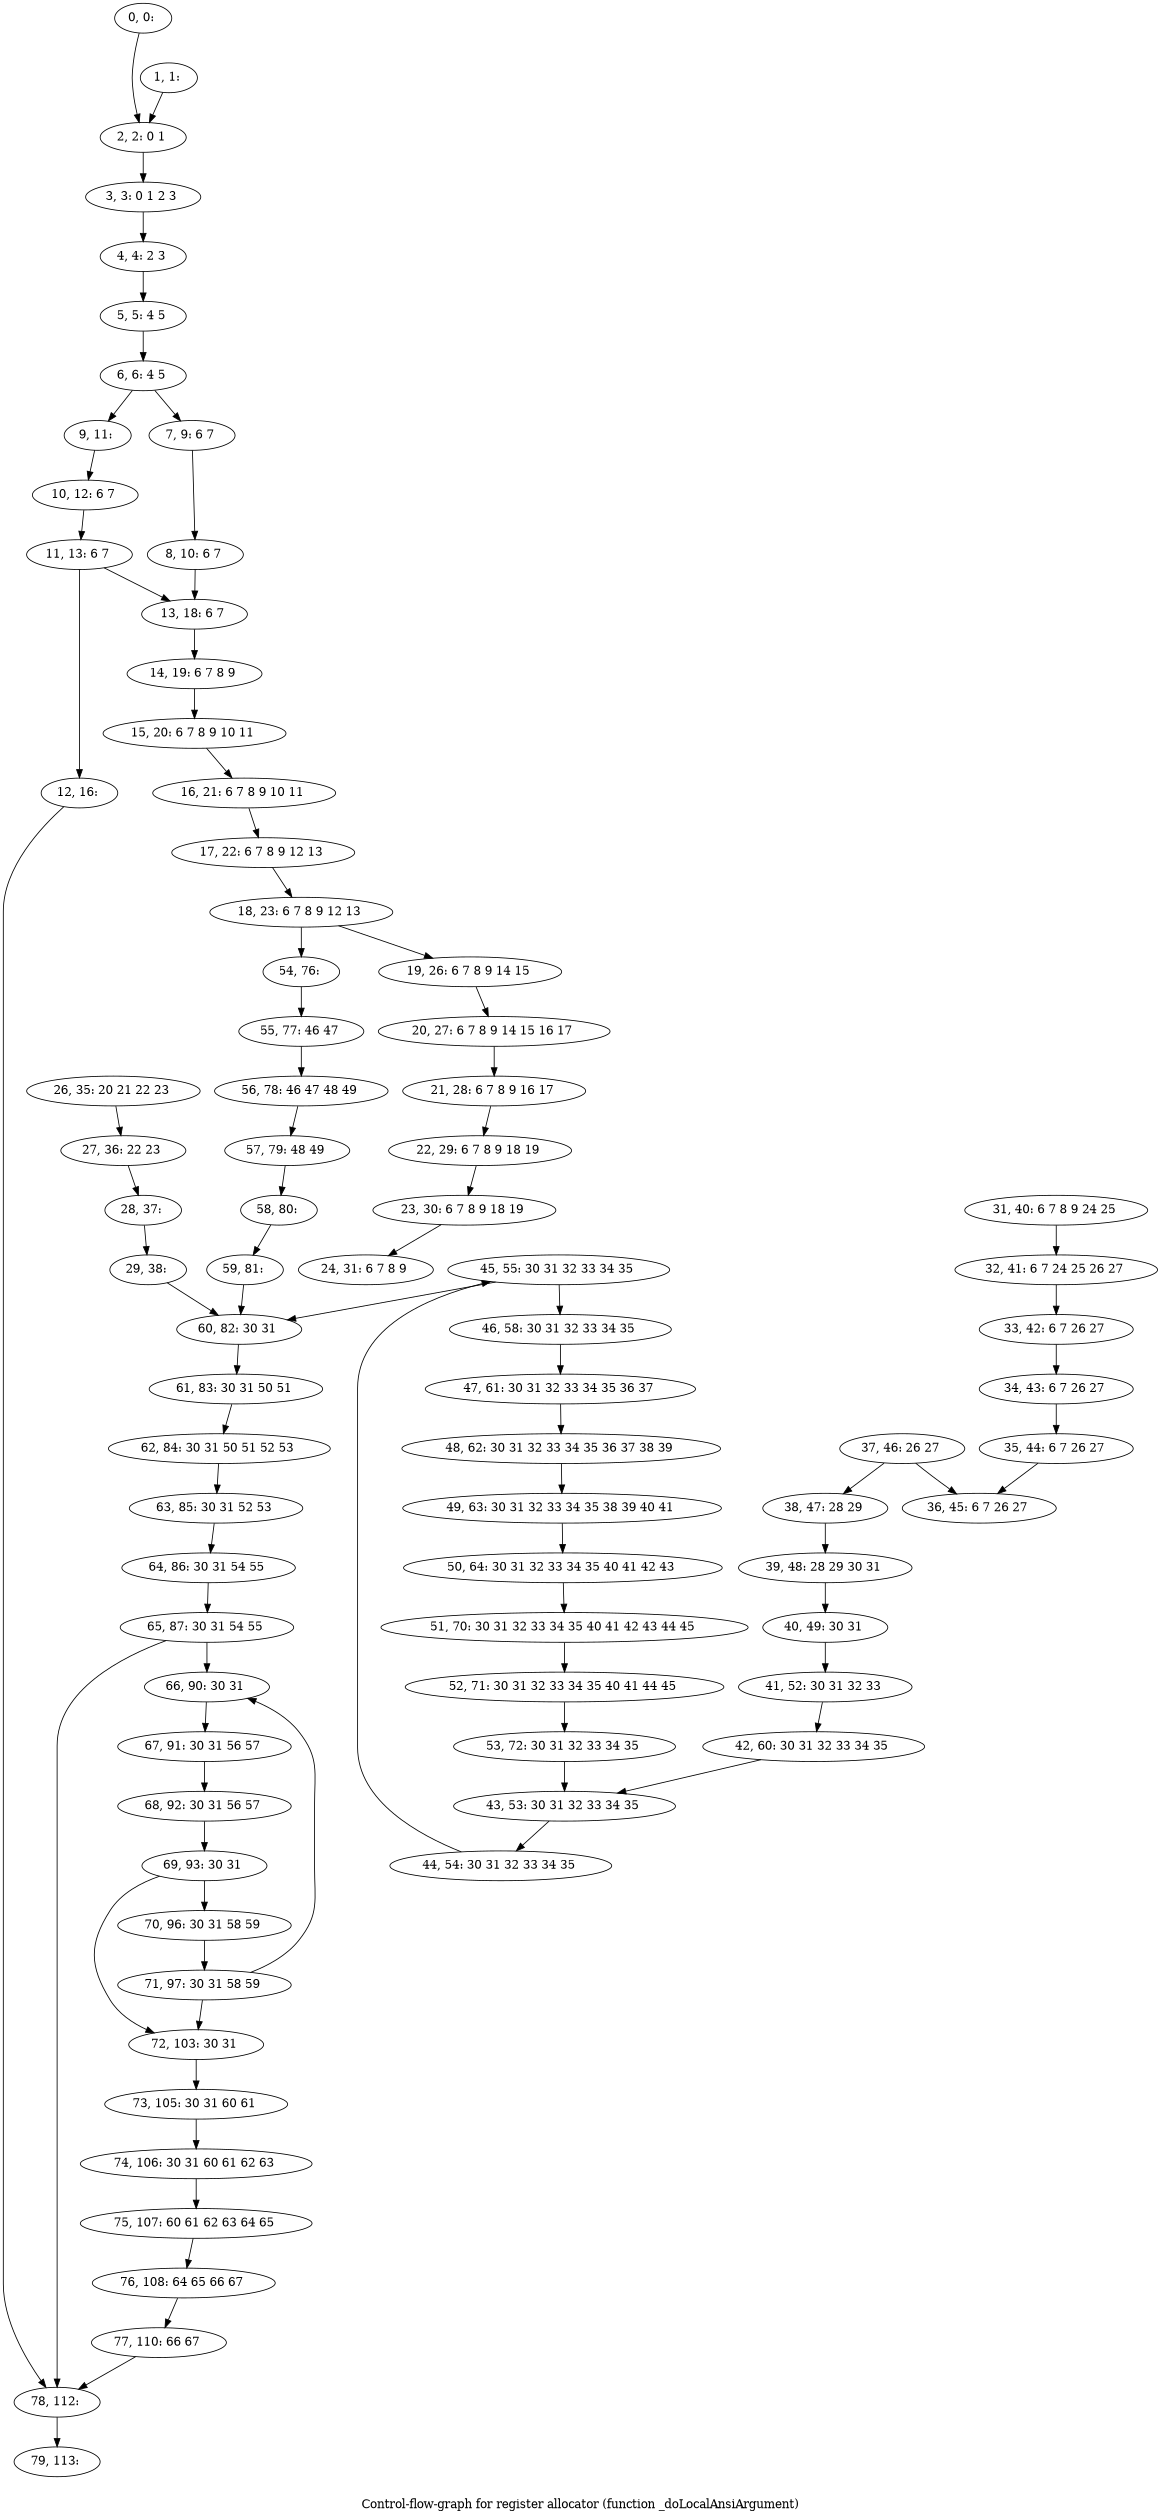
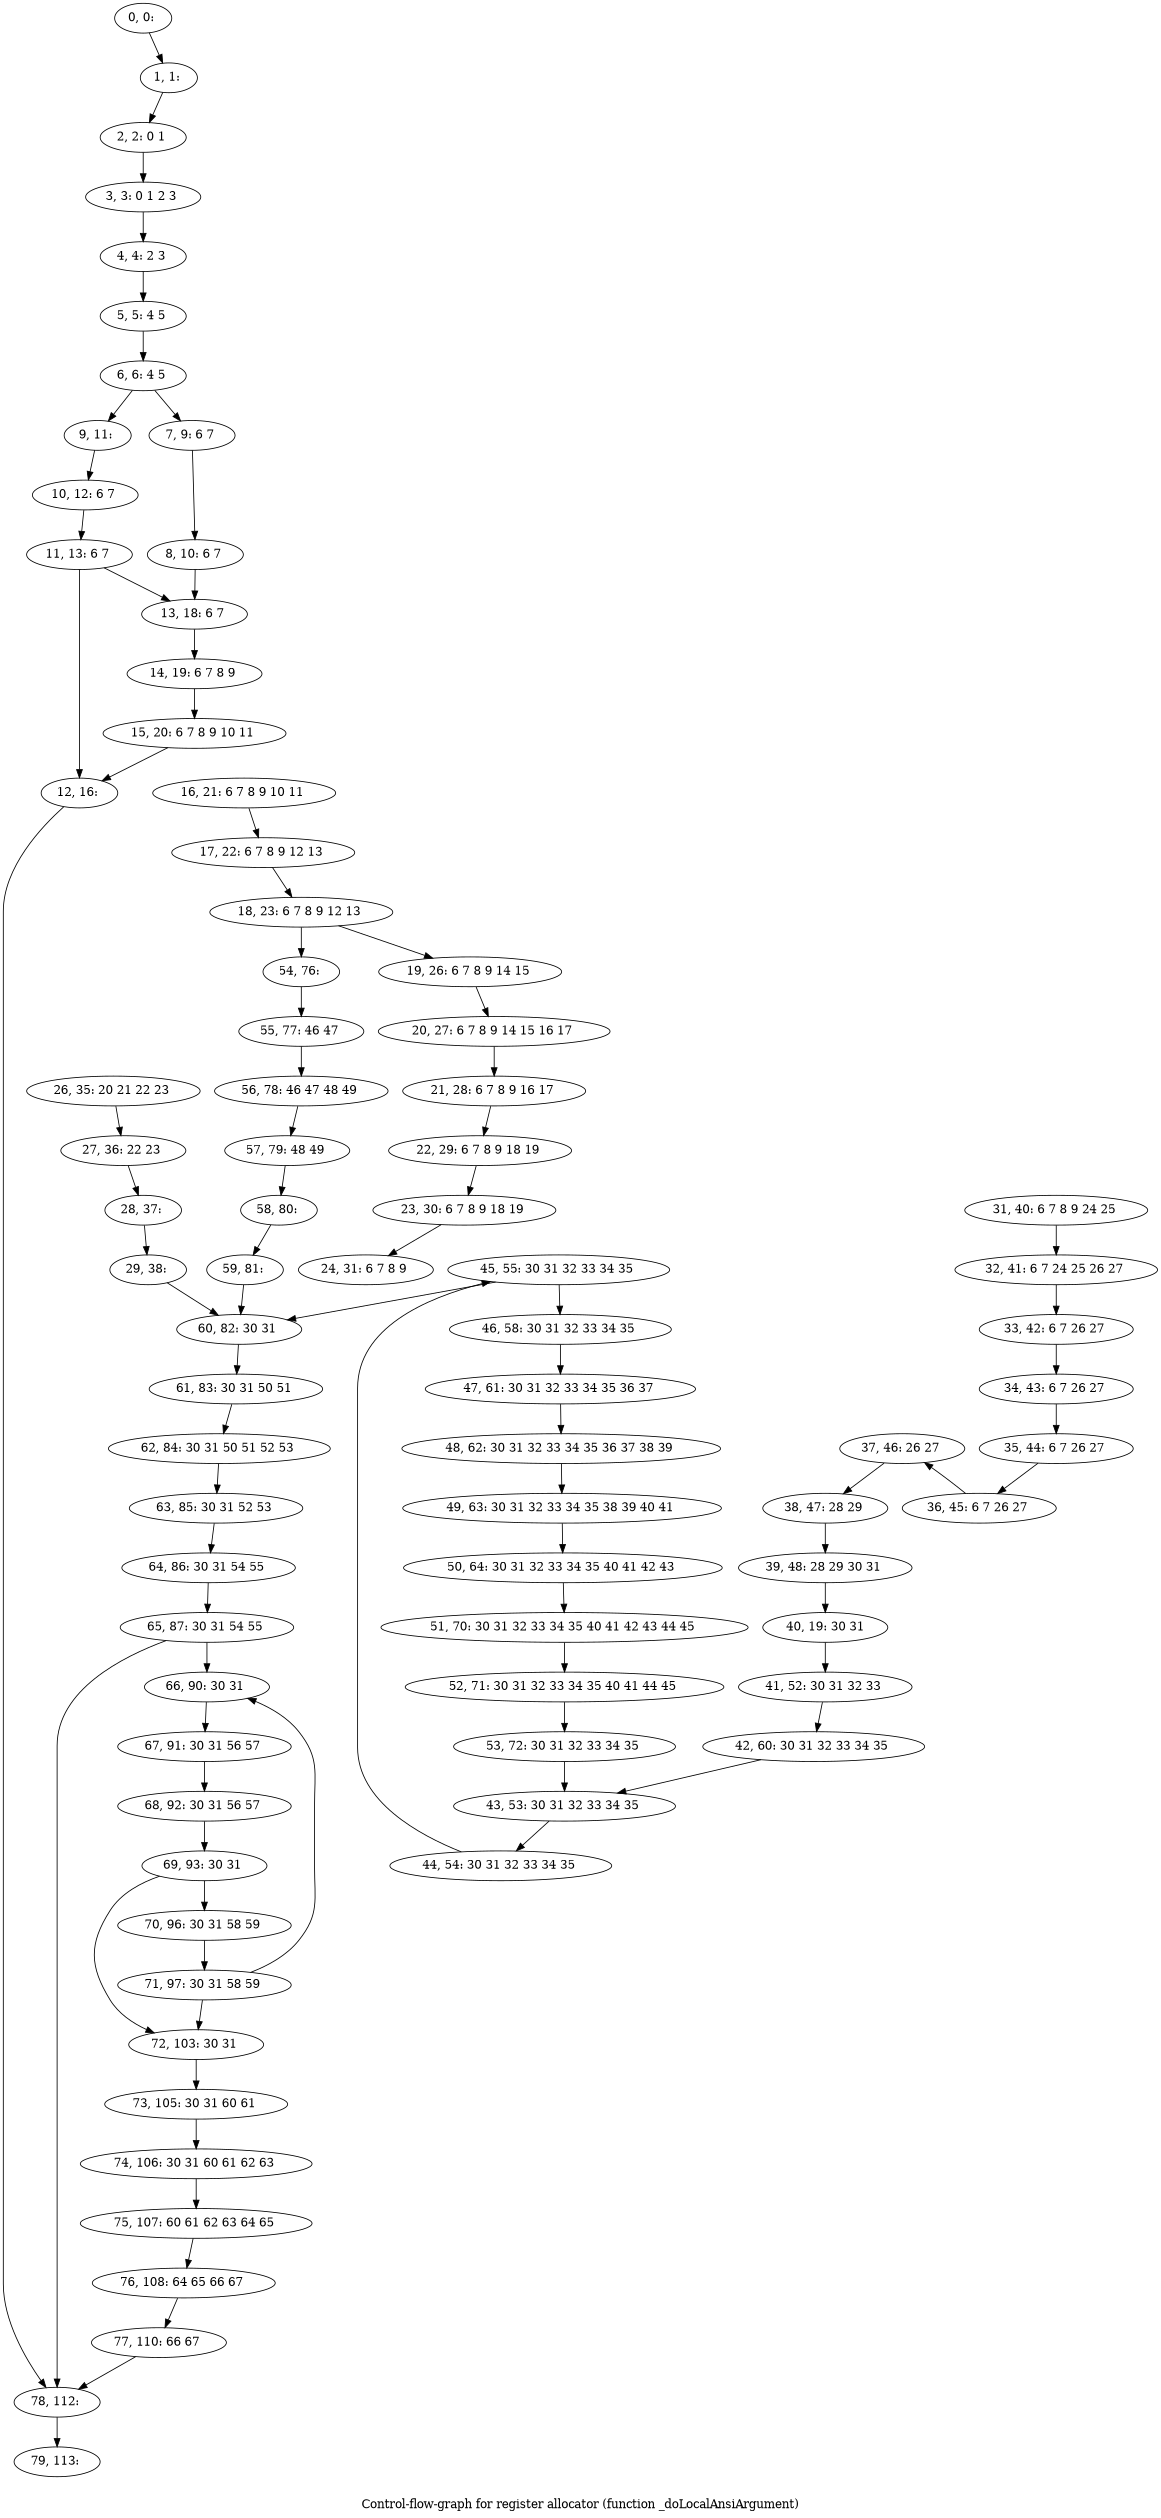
(132, 74) -> (154, 44)
(216, 760) -> (139, 762)
(932, 1476) -> (949, 1480)
(825, 1627) -> (825, 1627)
